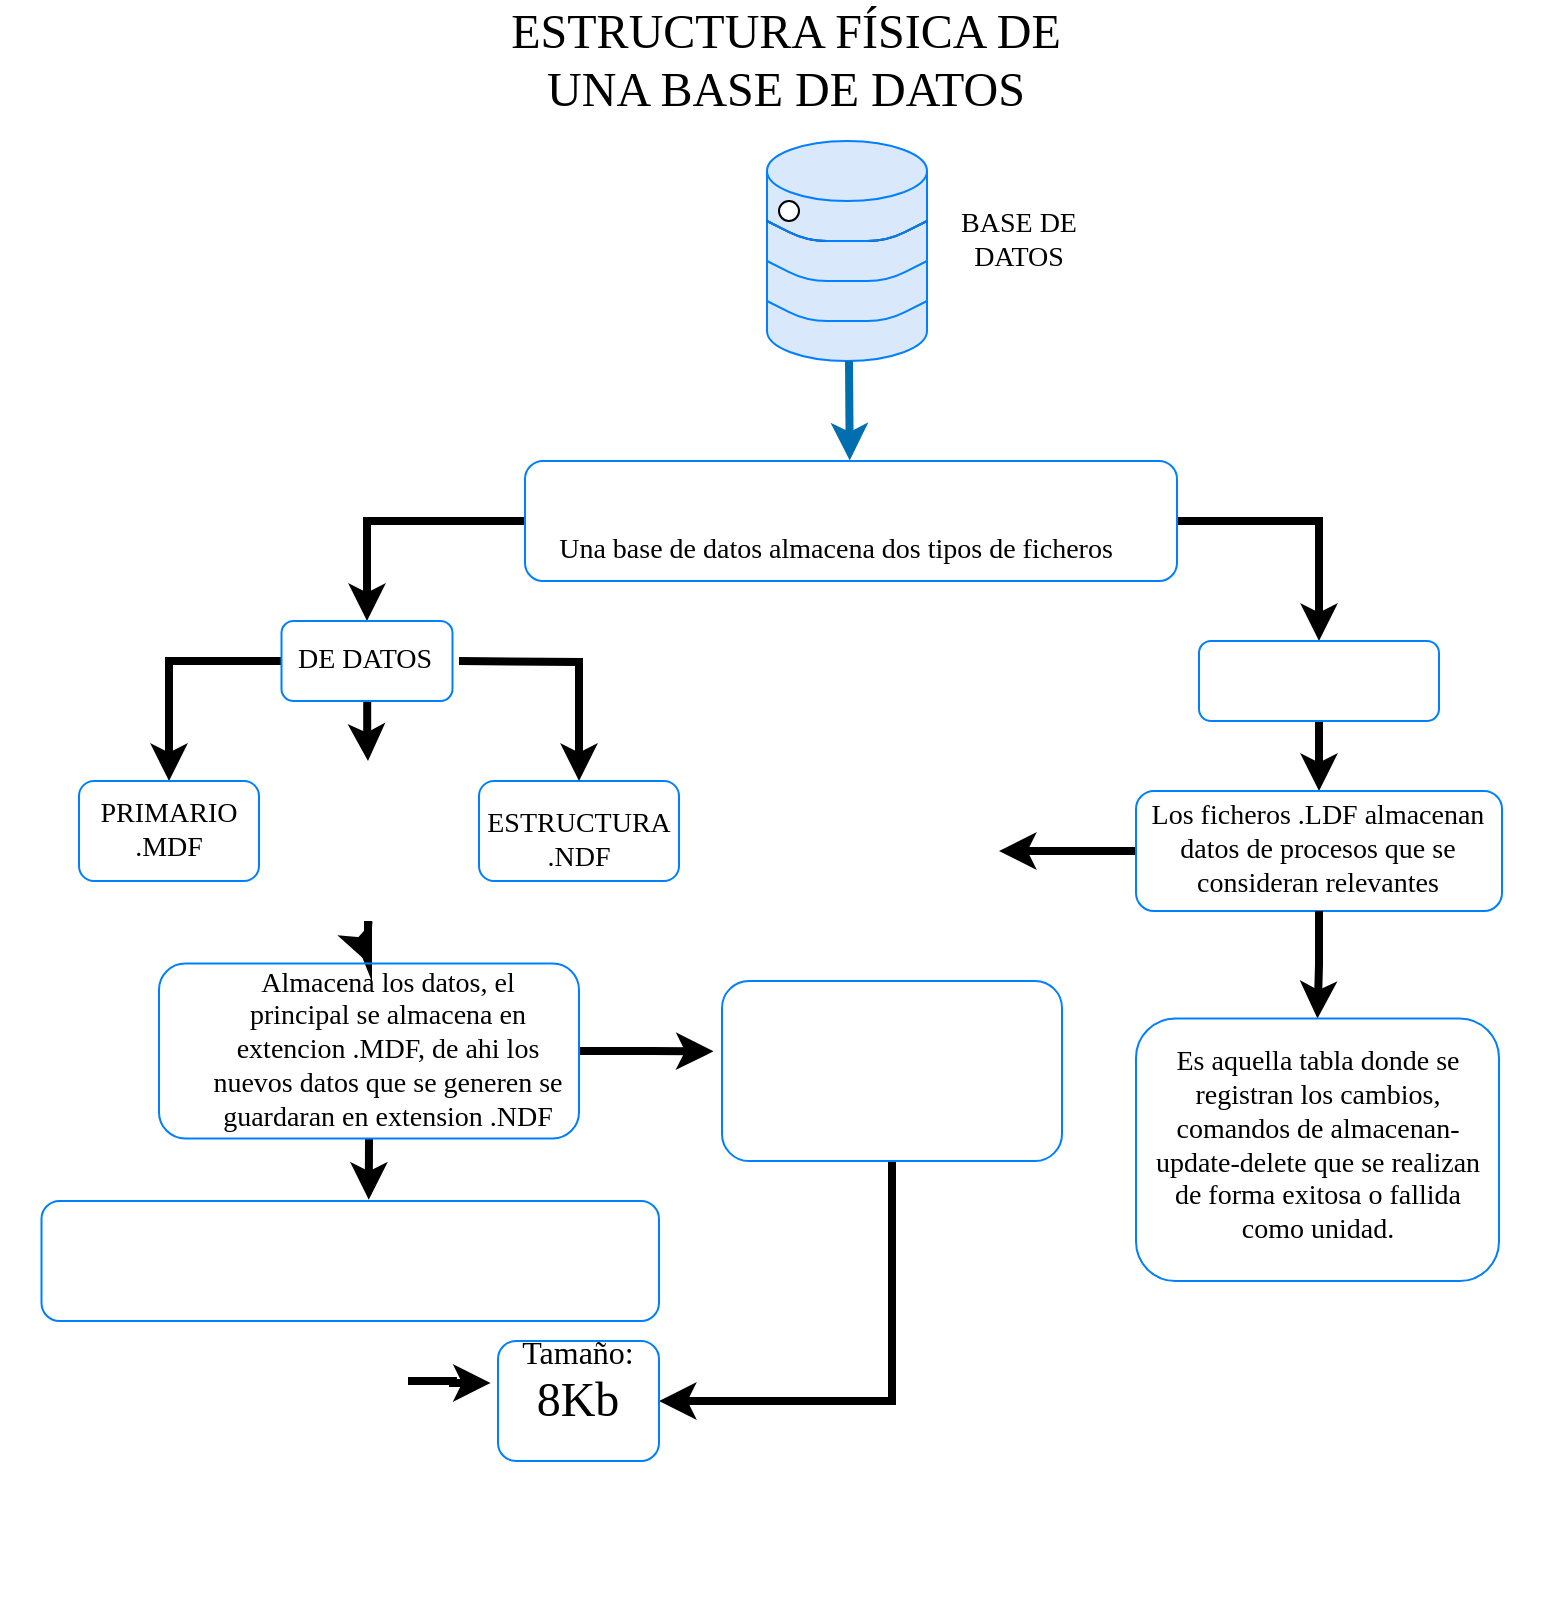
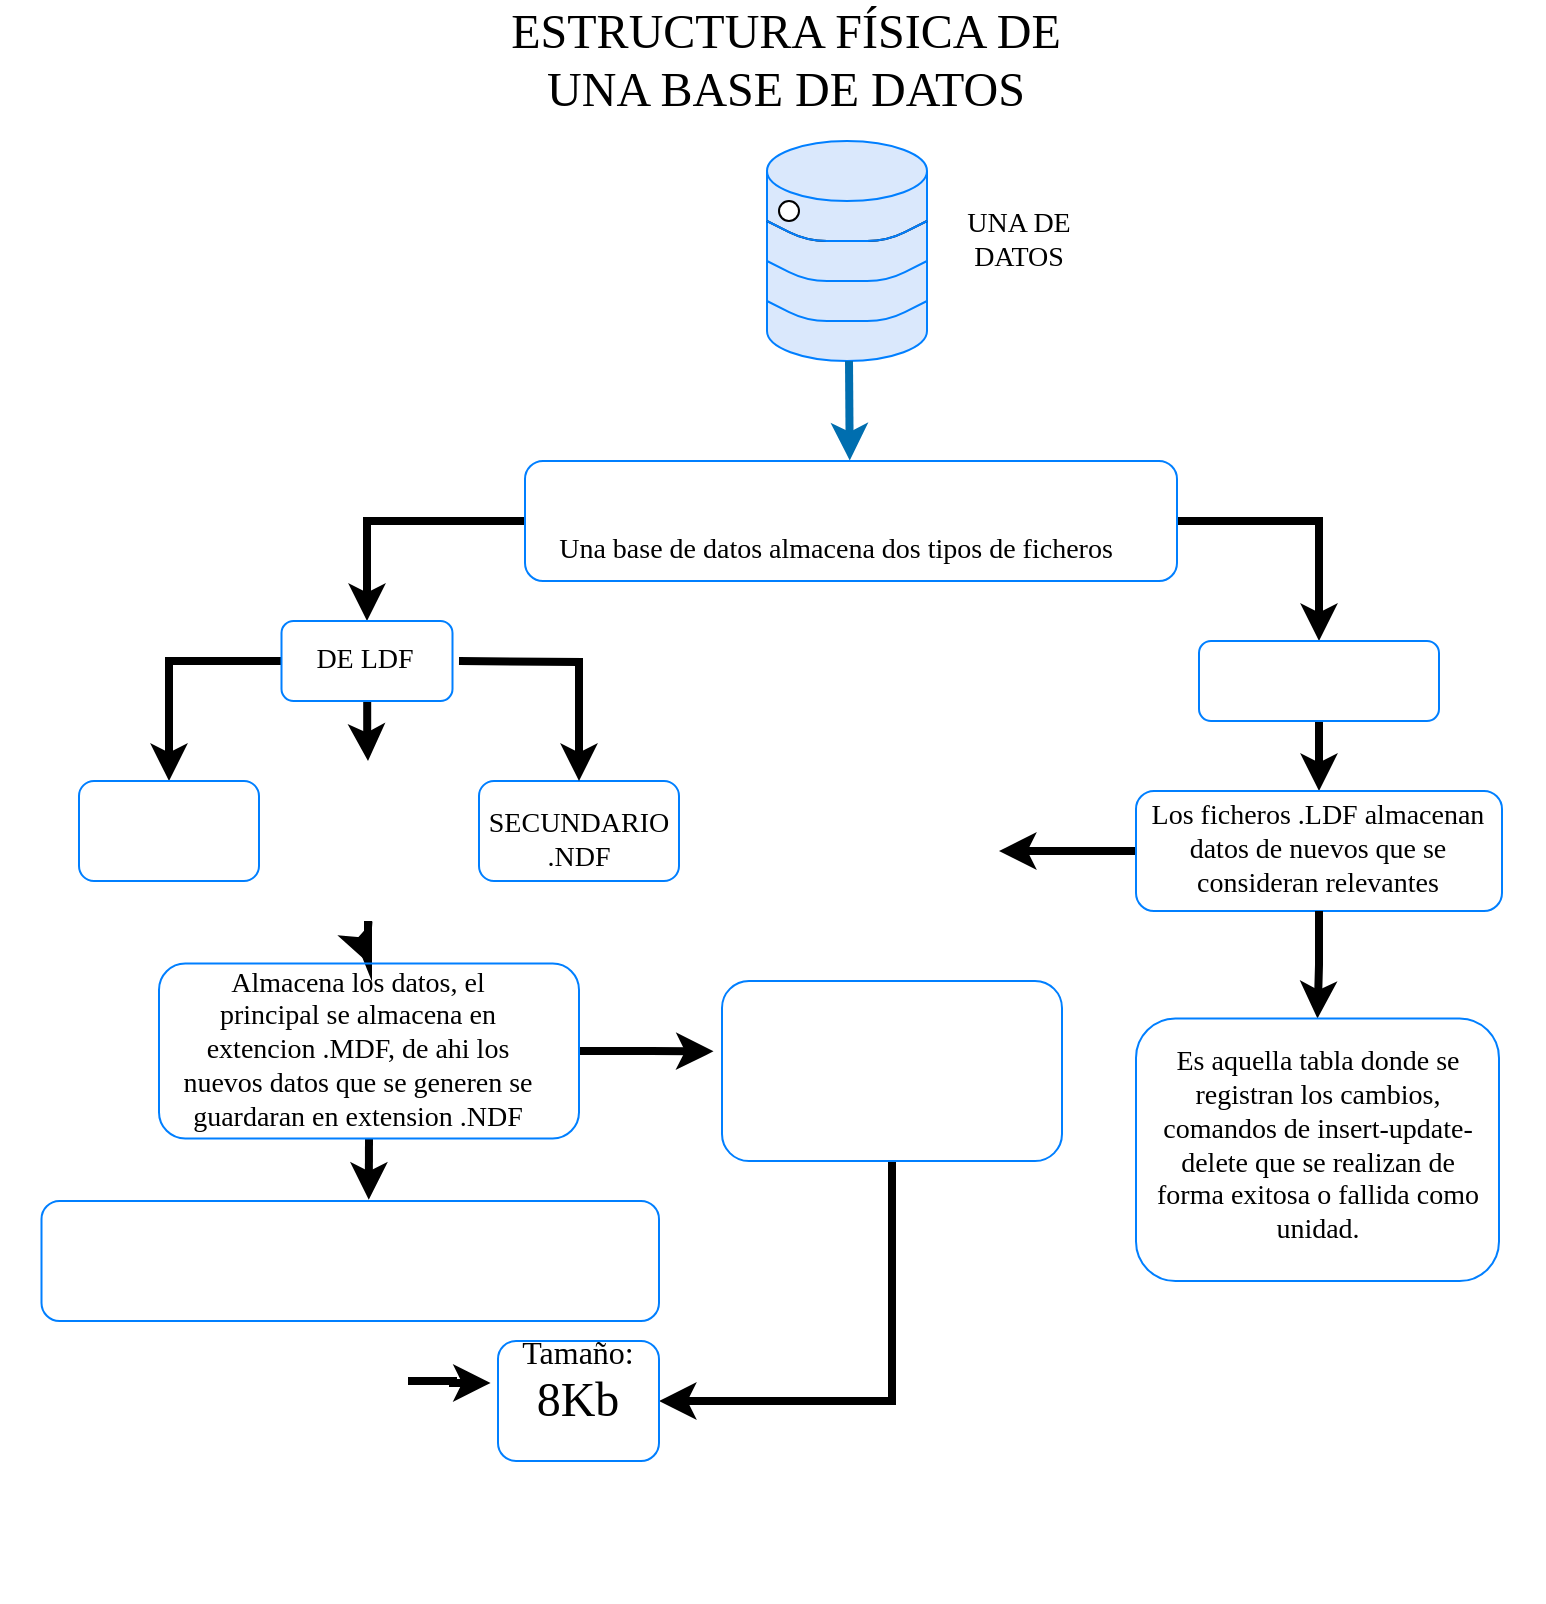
(1020, 241) -> (1020, 241)
(366, 661) -> (366, 661)
(169, 831) -> none
(580, 841) -> (580, 841)
(1319, 851) -> (1319, 851)
(389, 1051) -> (359, 1051)
(1319, 1147) -> (1319, 1147)
